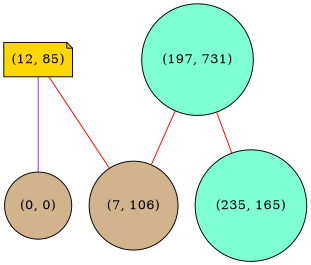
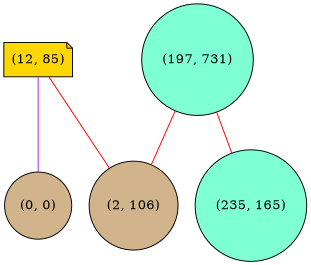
(134, 206) -> (134, 206)
